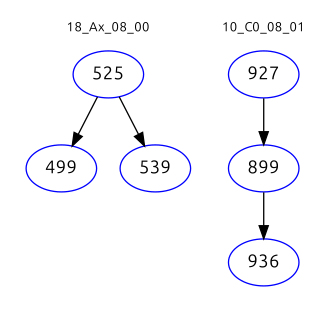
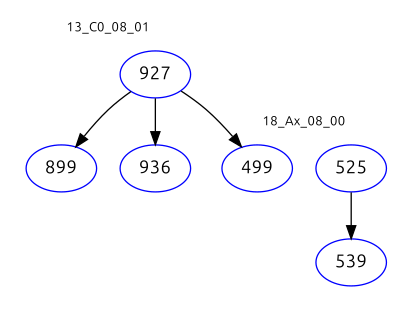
(264, 28) -> (108, 28)
(88, 116) -> (220, 123)
(264, 209) -> (155, 115)
